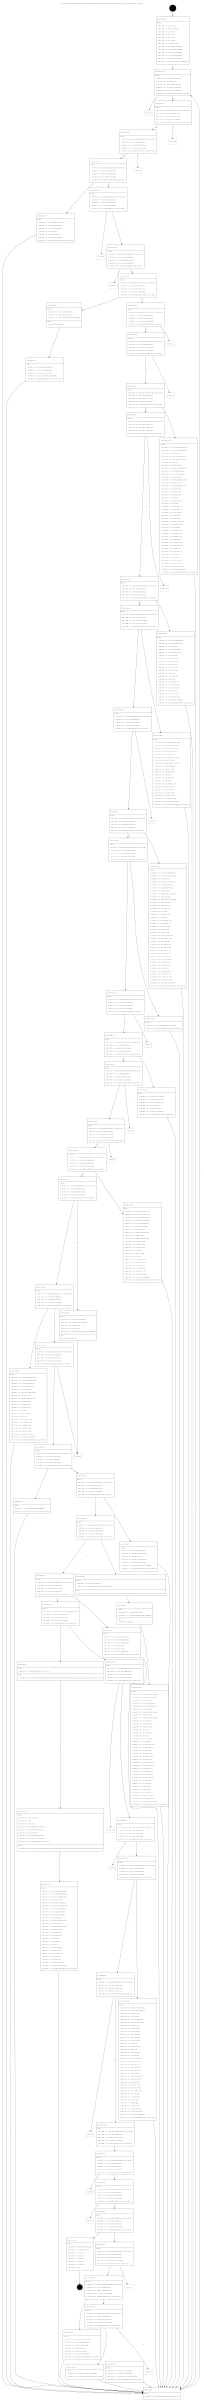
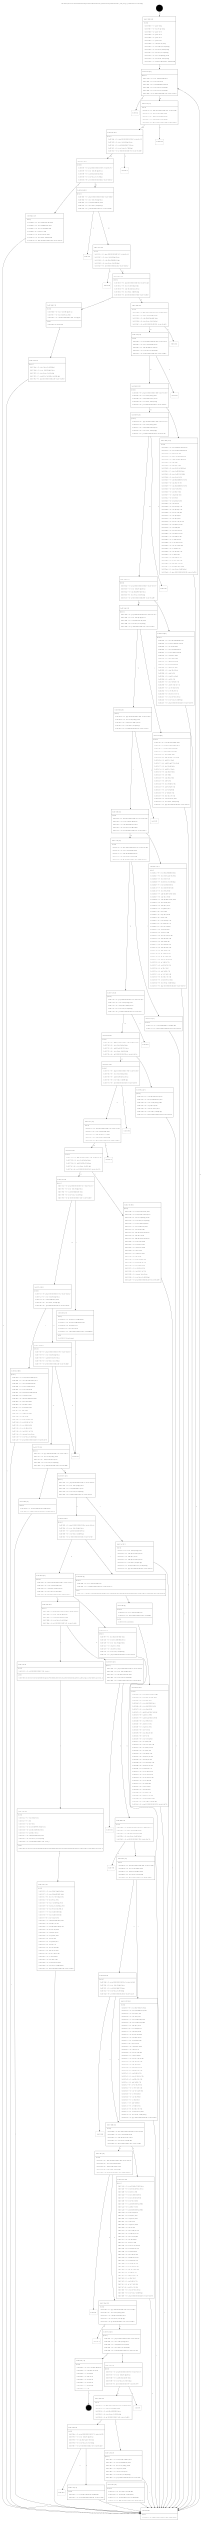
none -> (135, 2238)
